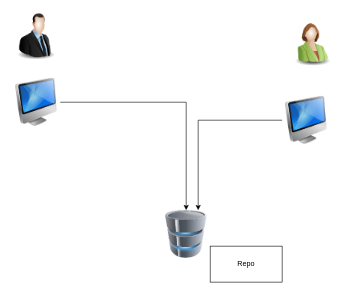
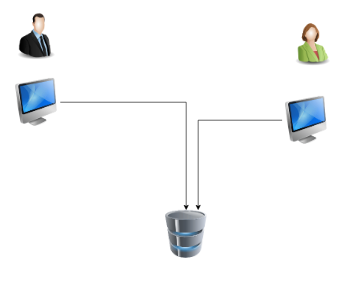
(246, 264) -> none
